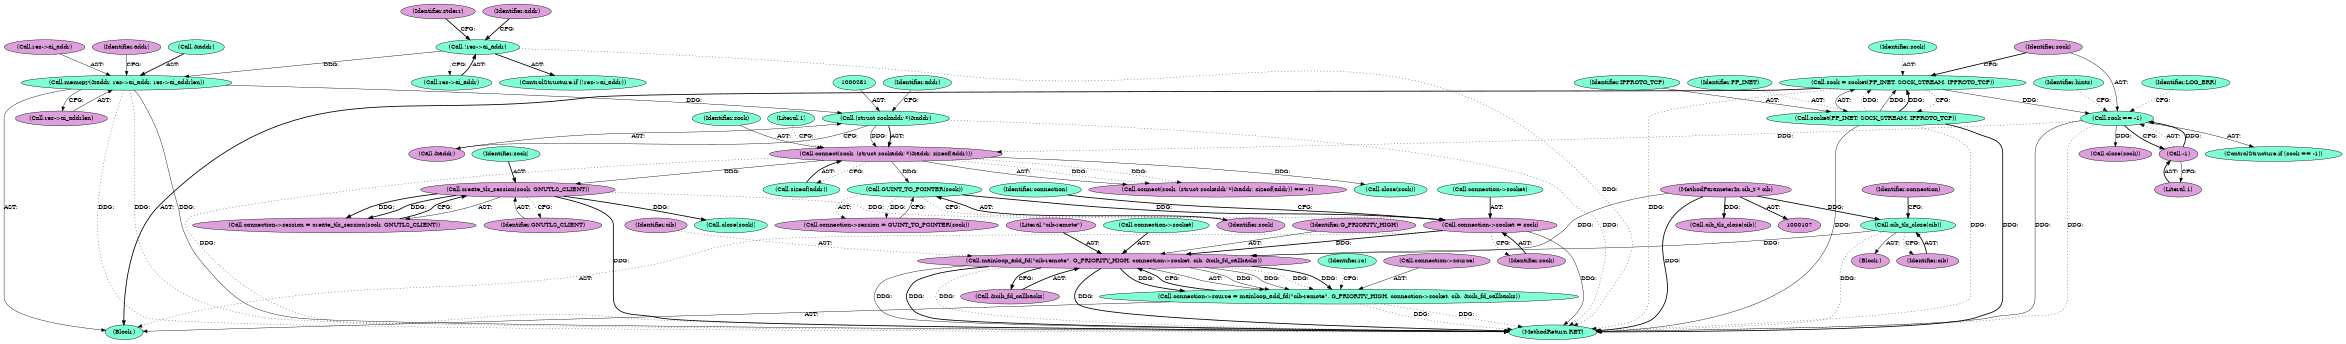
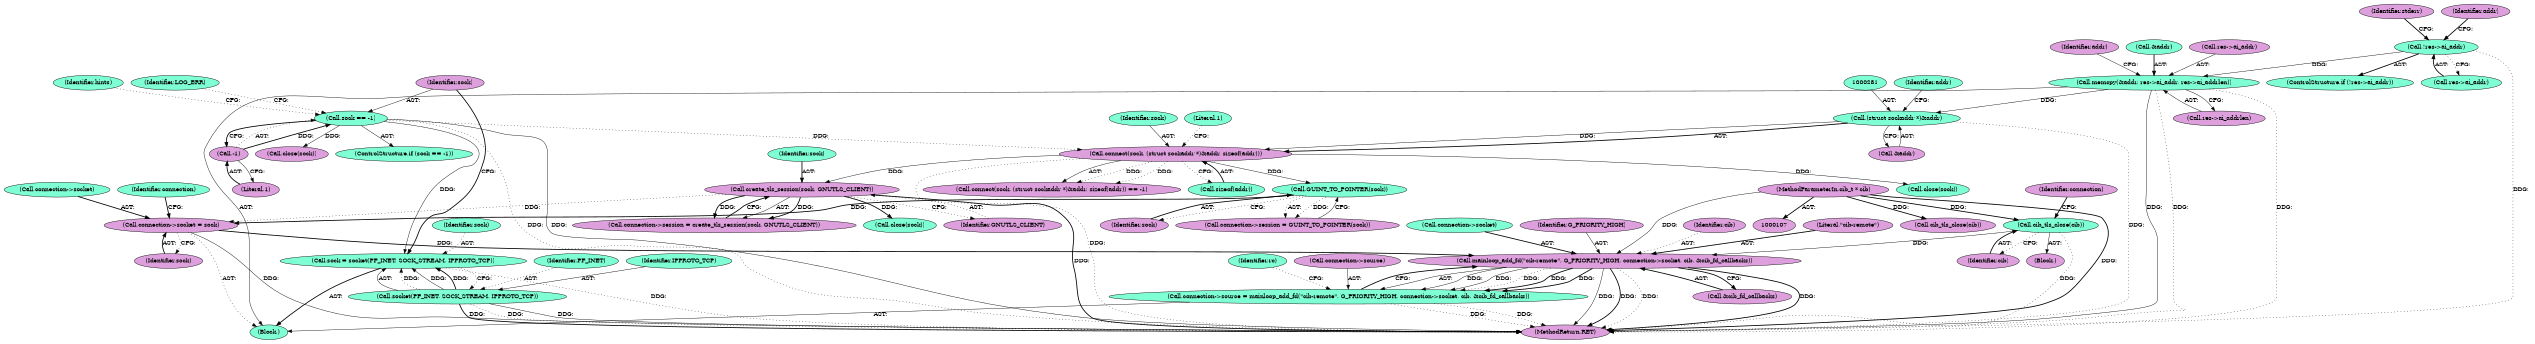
(2014, 101) -> (474, 164)
(517, 211) -> (953, 205)
(1553, 332) -> (1565, 332)
